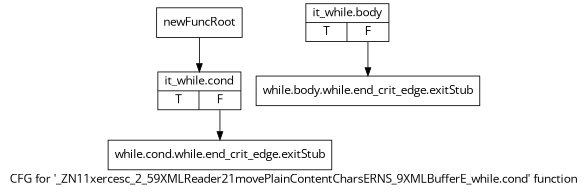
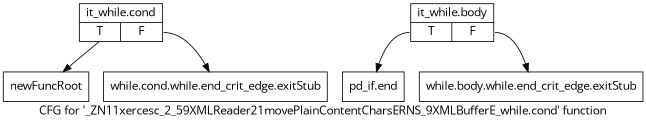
(199, 51) -> (84, 54)
none -> (373, 87)
